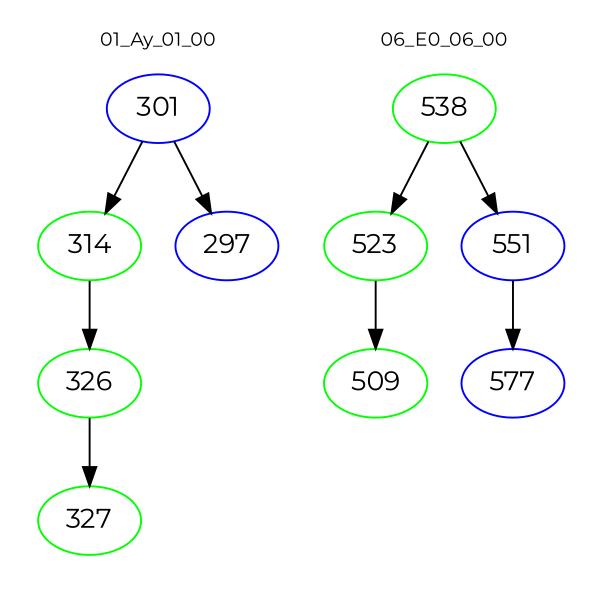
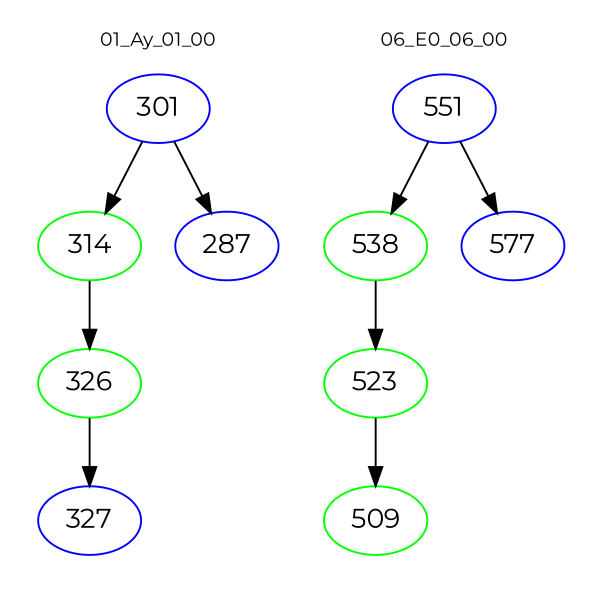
(474, 169) -> (414, 169)
(227, 246) -> (227, 246)
(90, 521) -> (90, 521)
